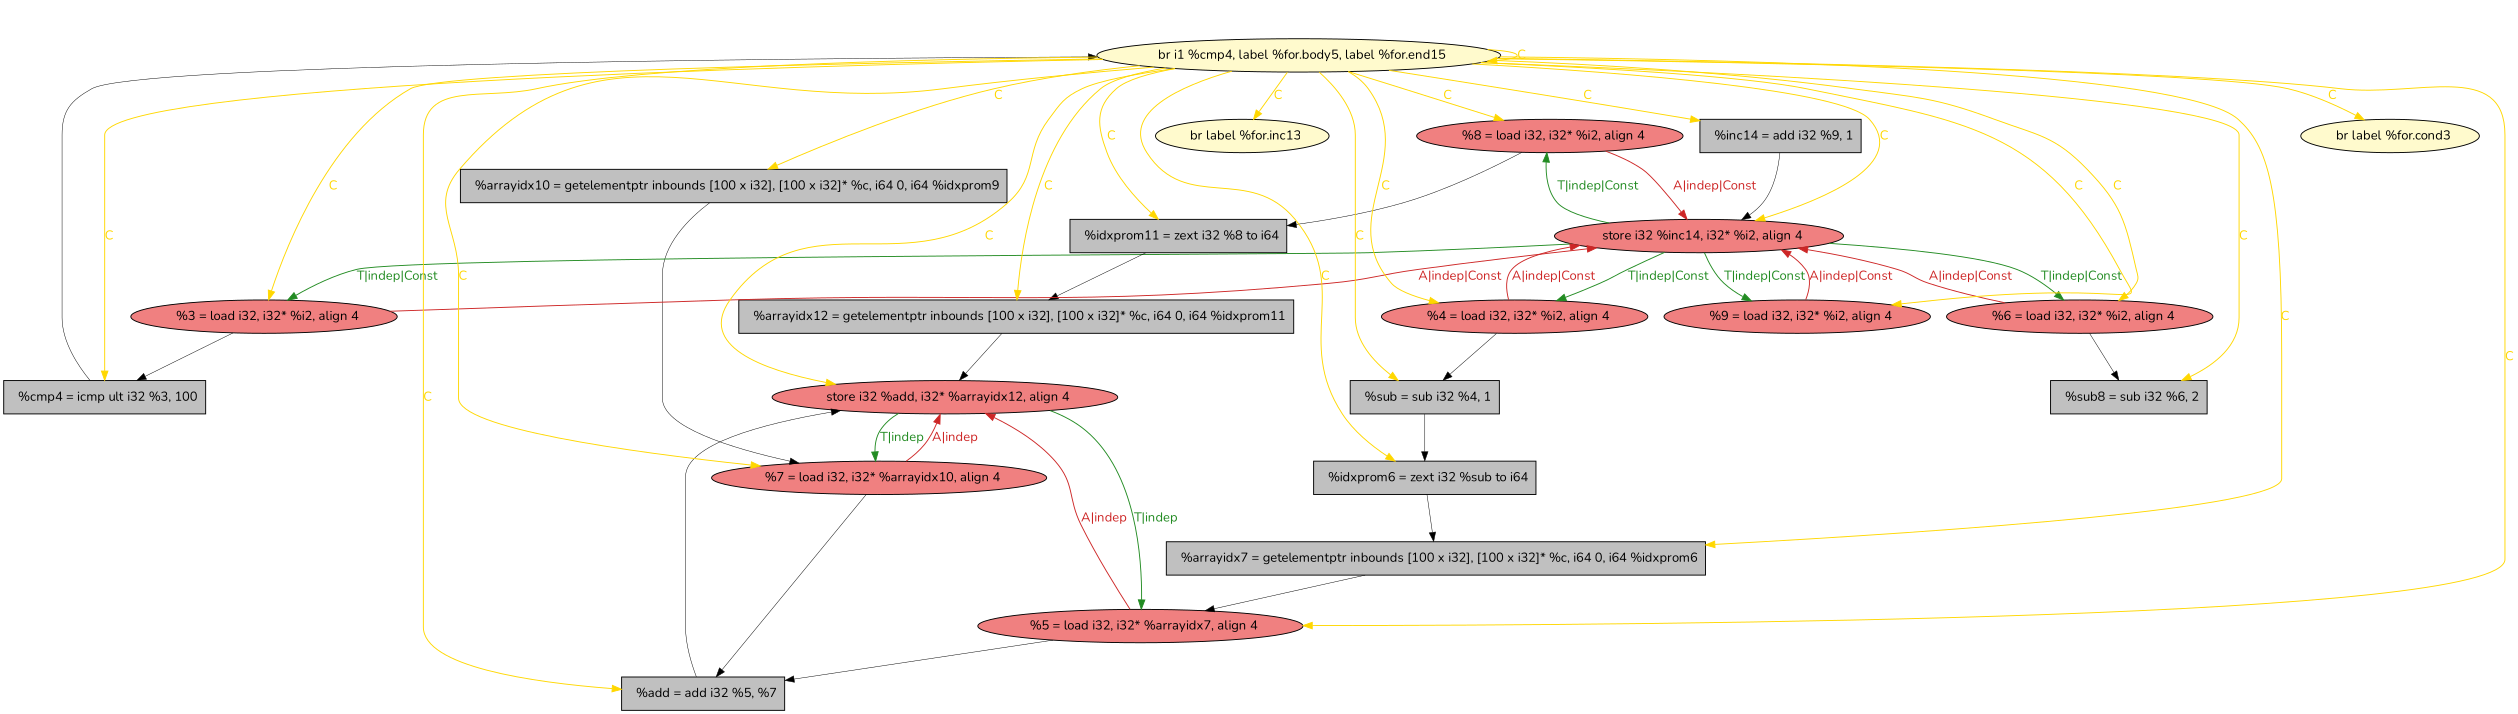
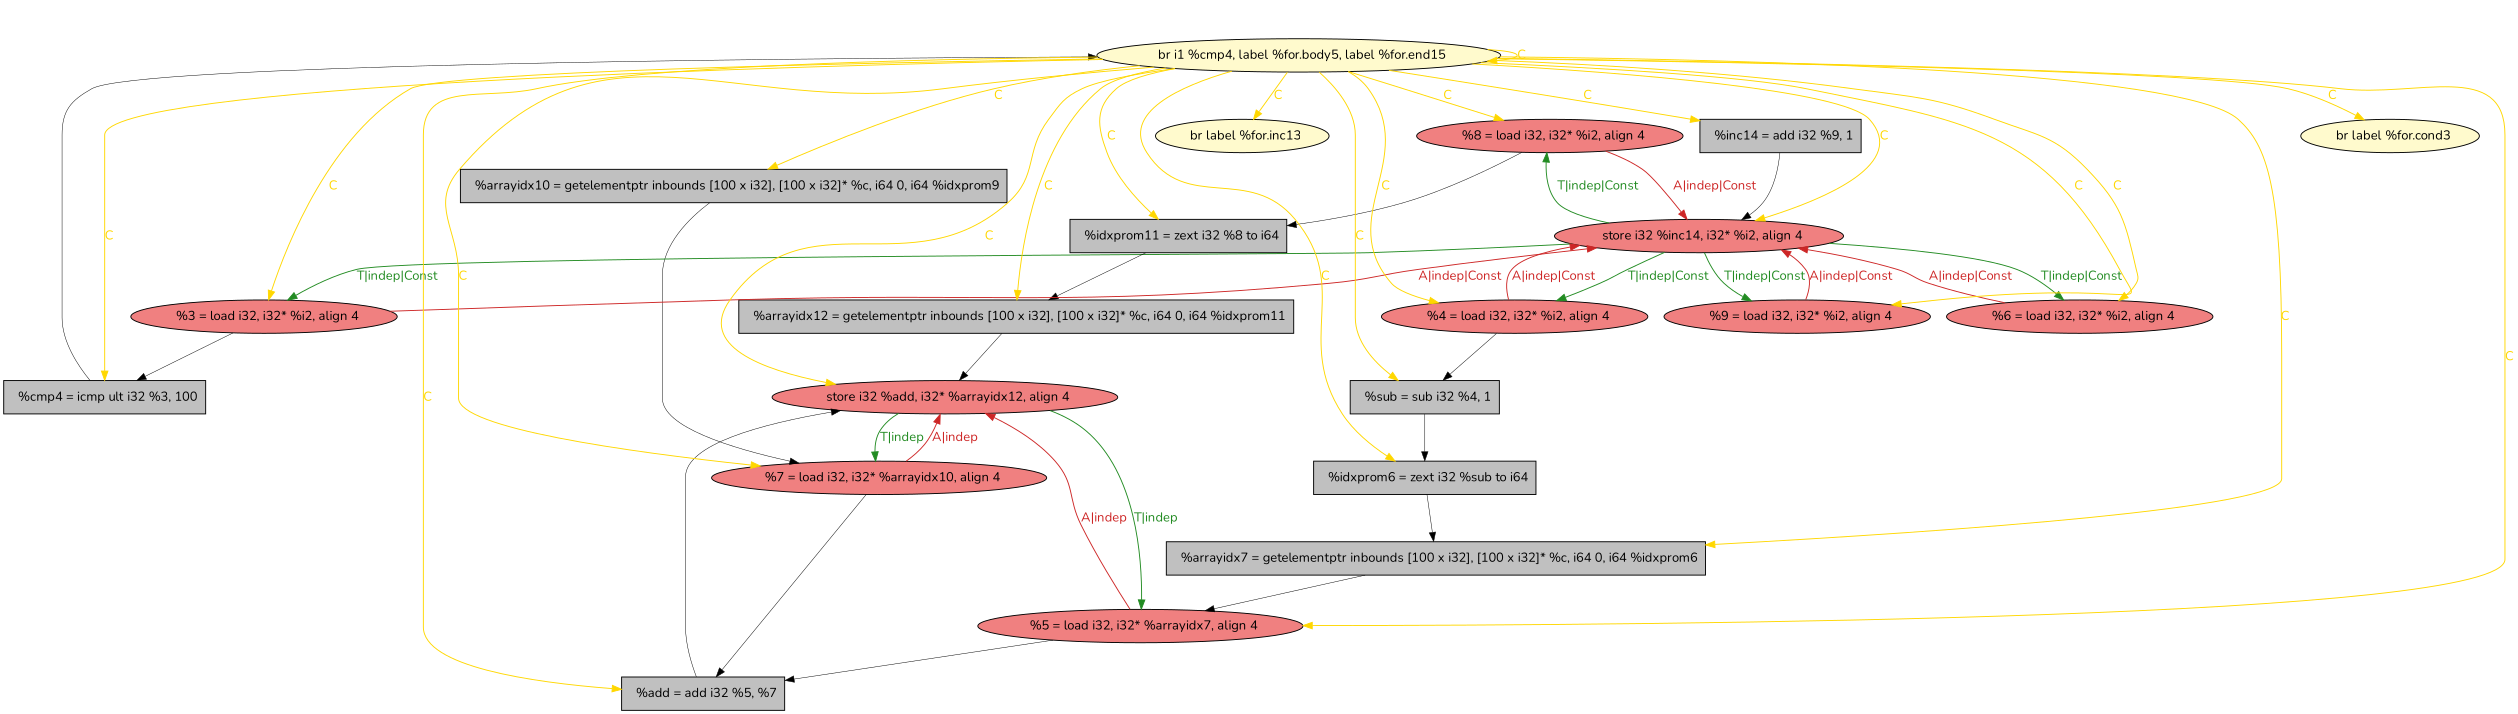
(2129, 397) -> none
